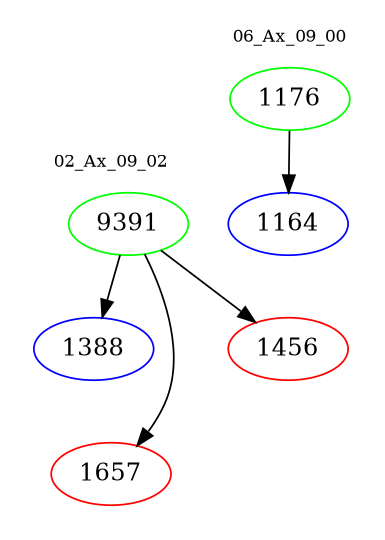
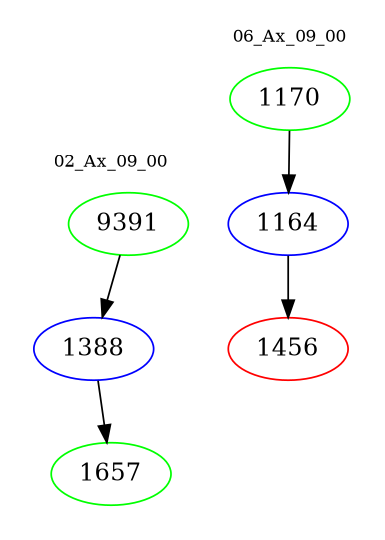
(290, 99) -> (290, 99)
(111, 162) -> (111, 162)
(191, 273) -> (288, 278)
(173, 343) -> (101, 403)
(111, 474) -> (111, 474)
